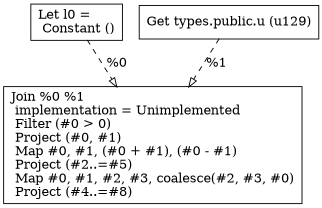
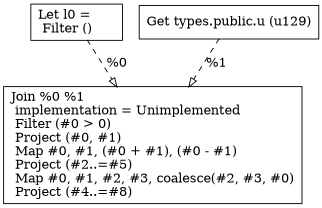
(77, 22) -> (77, 22)
